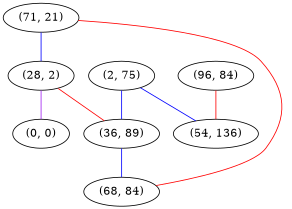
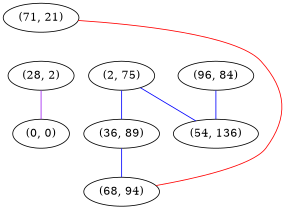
(41, 47) -> none
(81, 105) -> none
(216, 105) -> (216, 105)
(122, 192) -> (122, 192)
